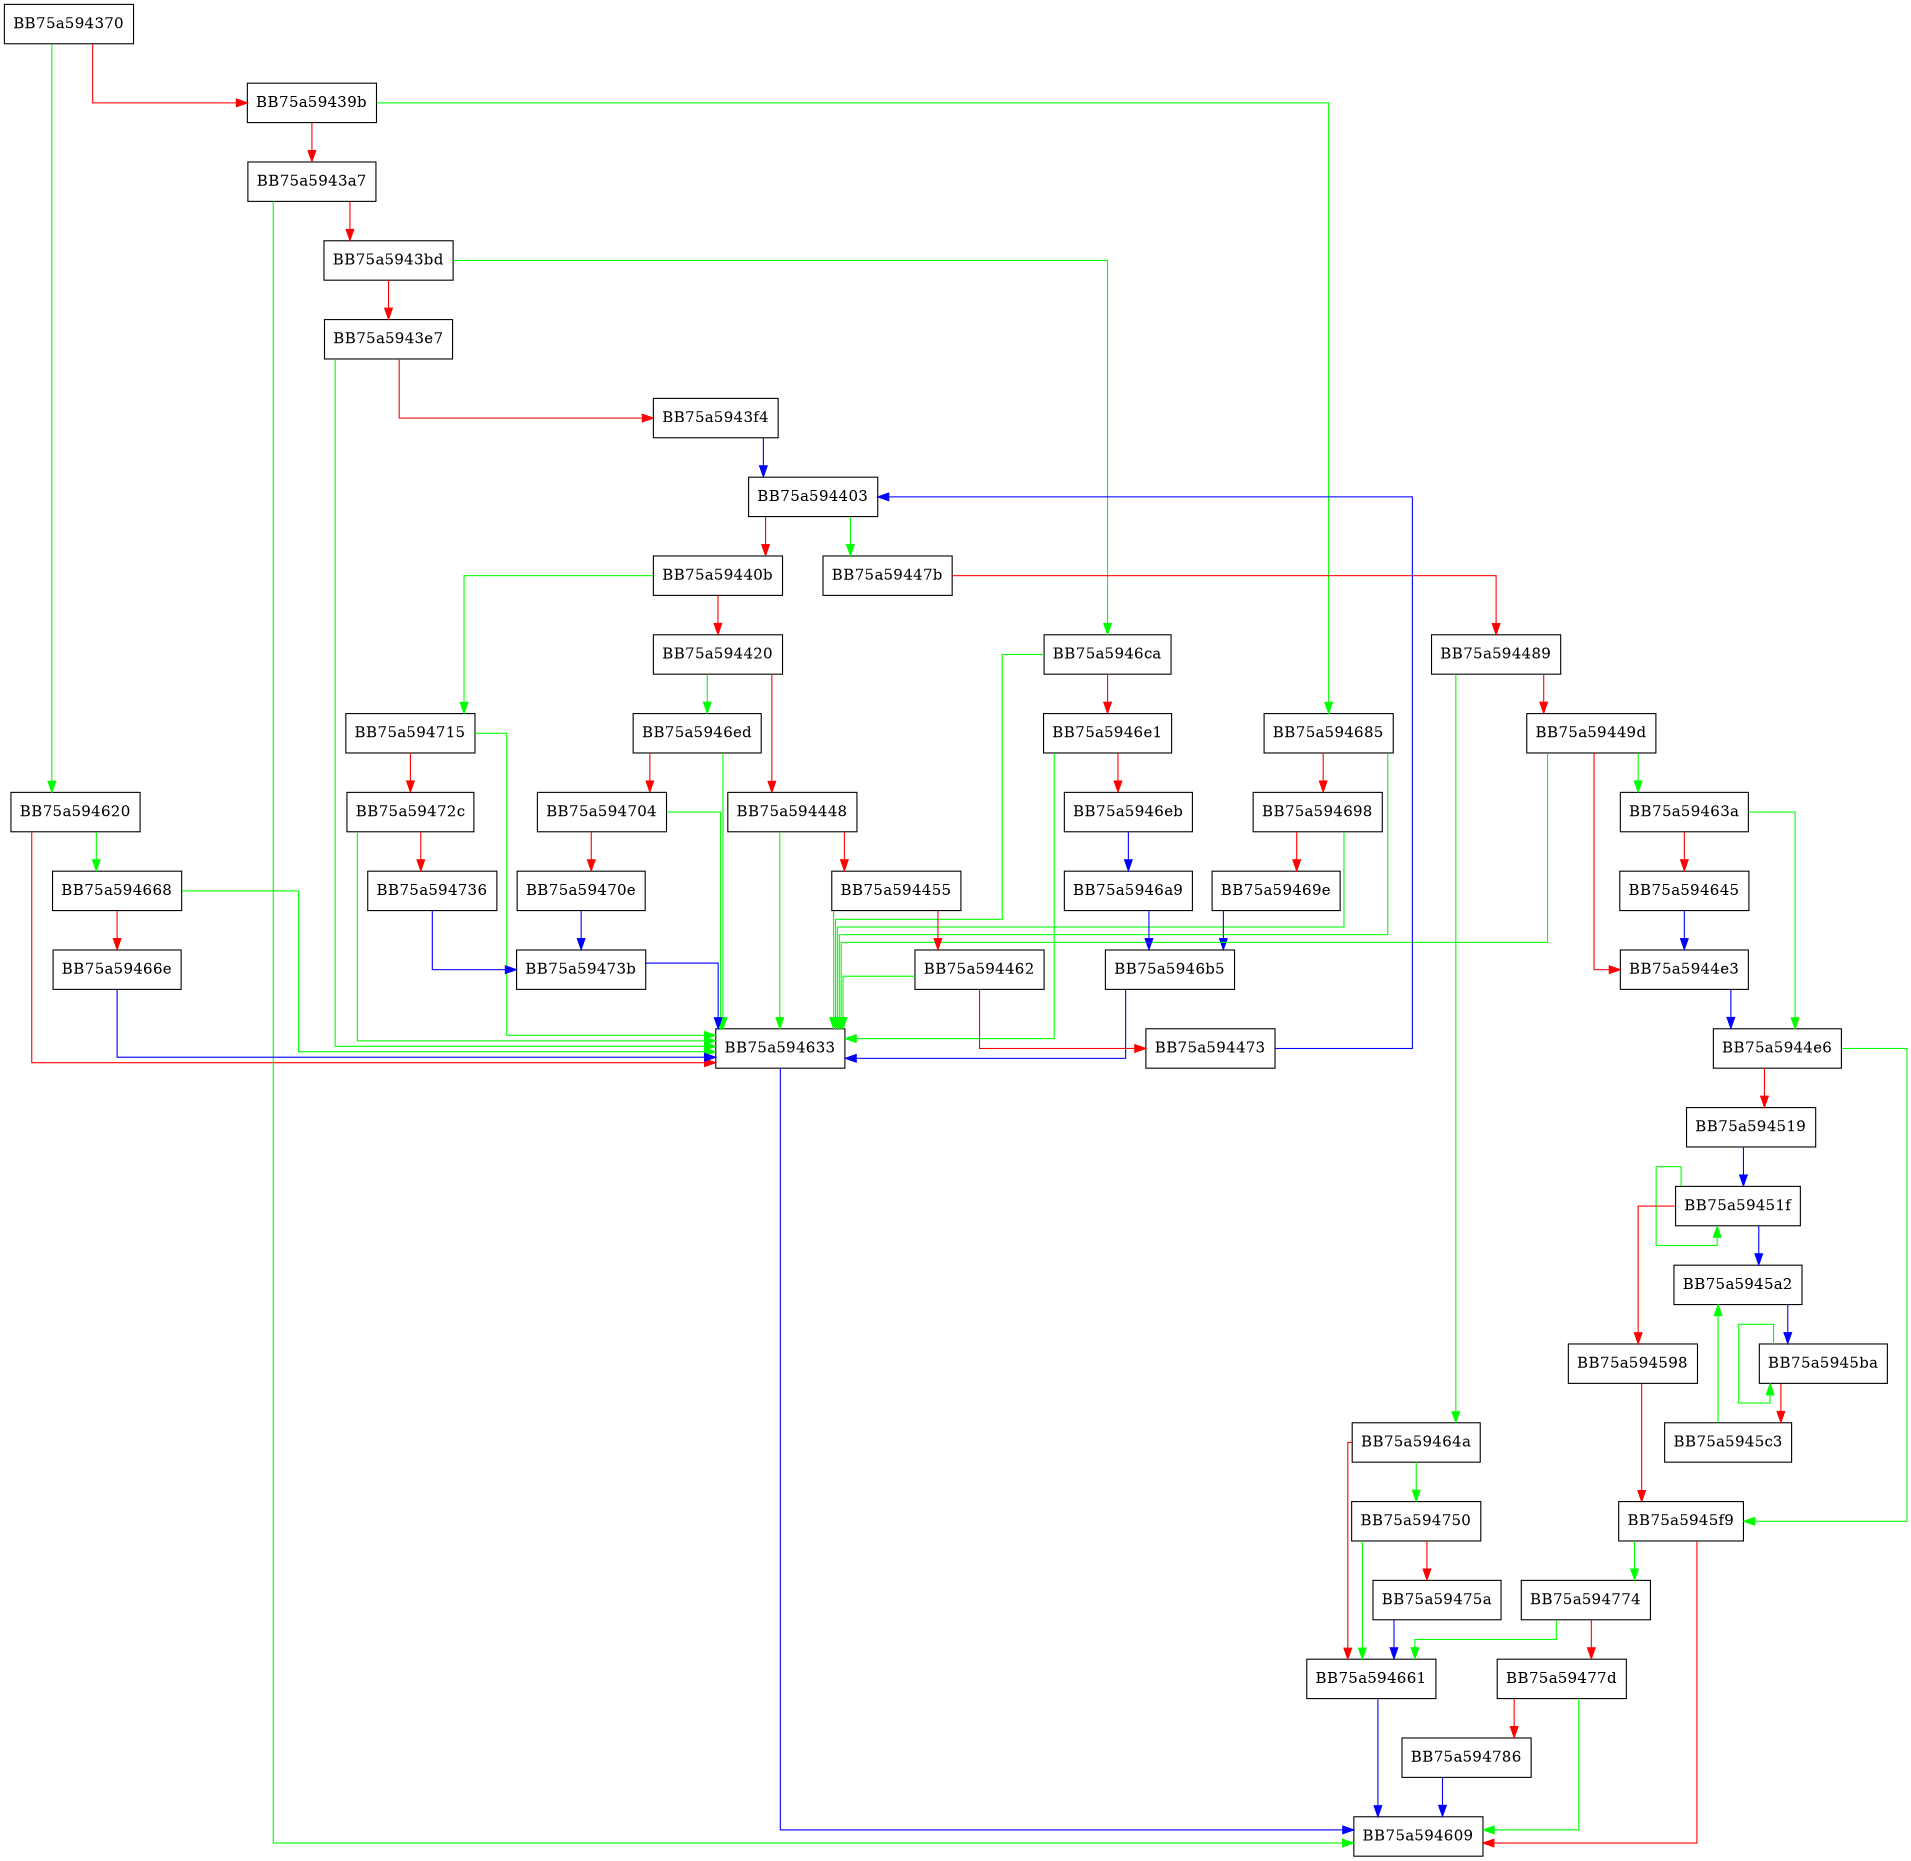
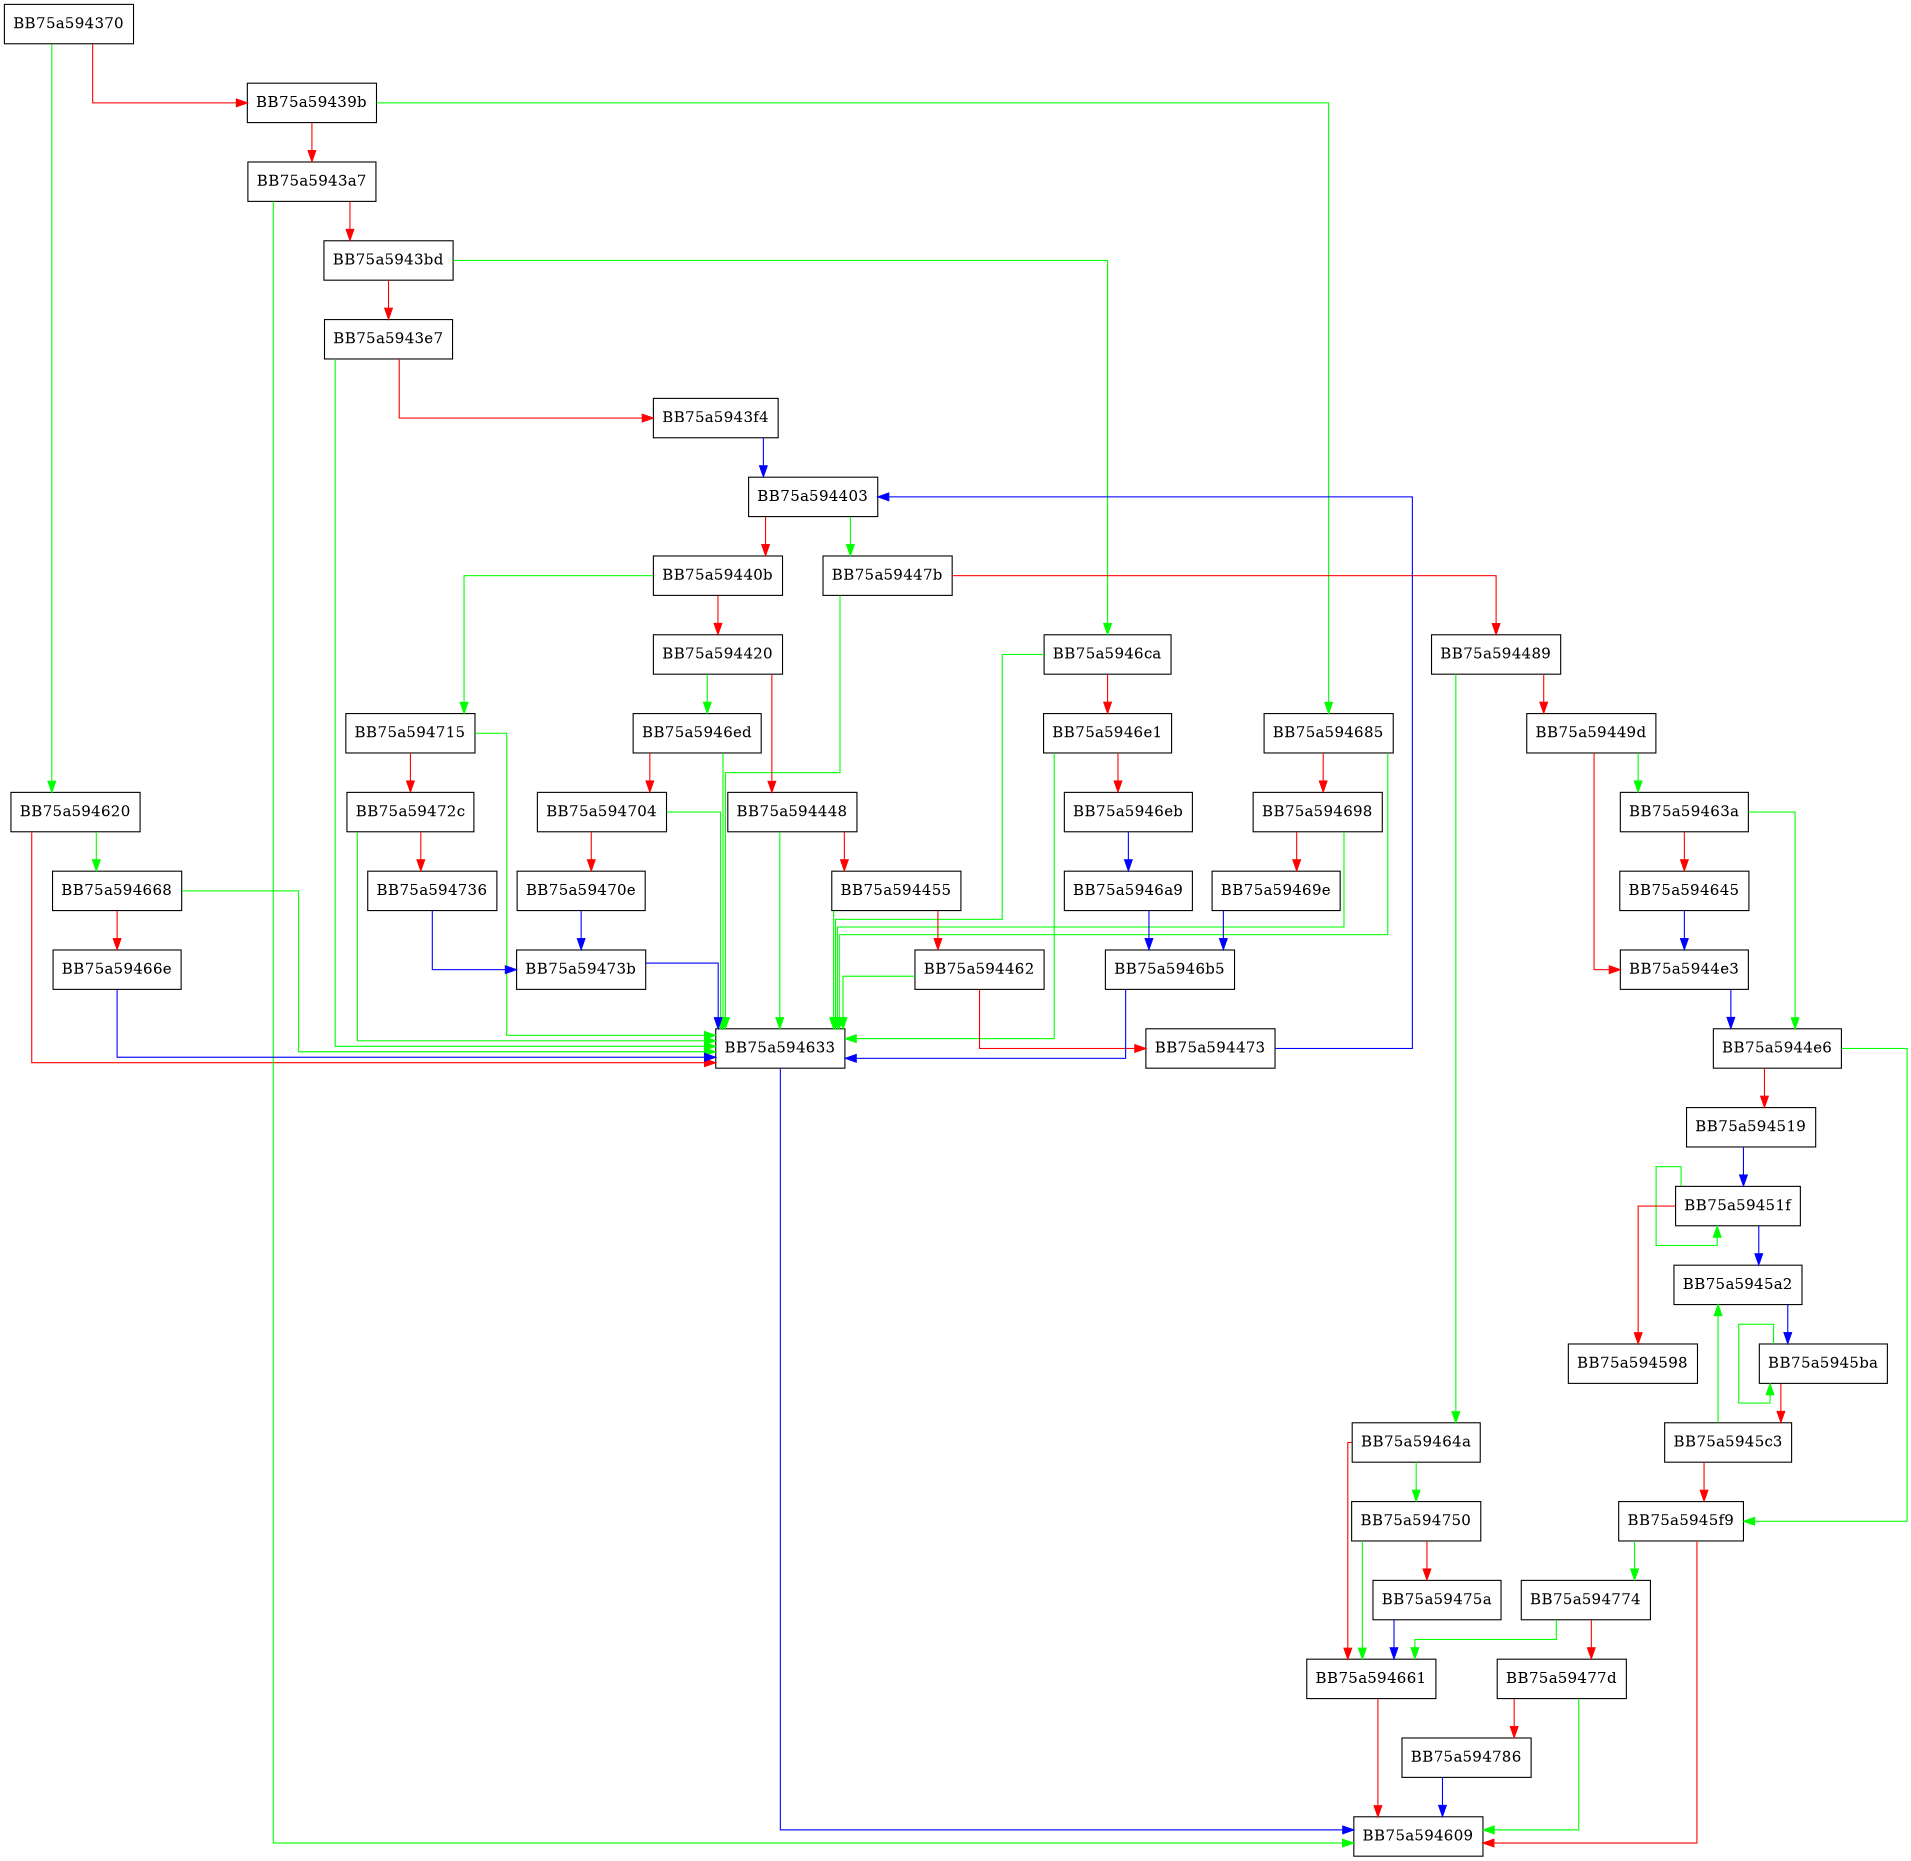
(1251, 942) -> (749, 773)
(1642, 1437) -> (1704, 1476)
(1378, 1752) -> (1378, 1752)
